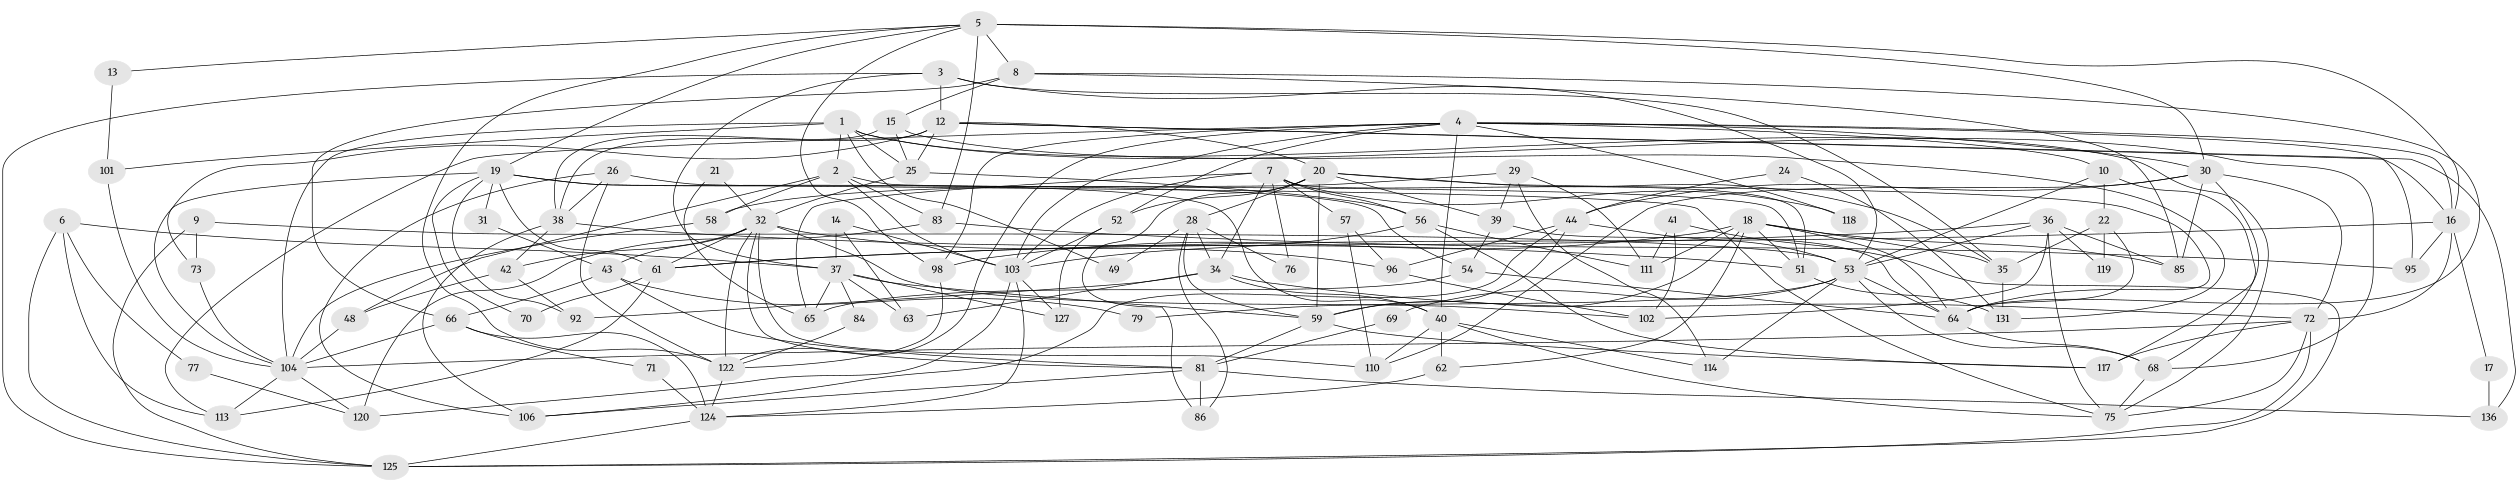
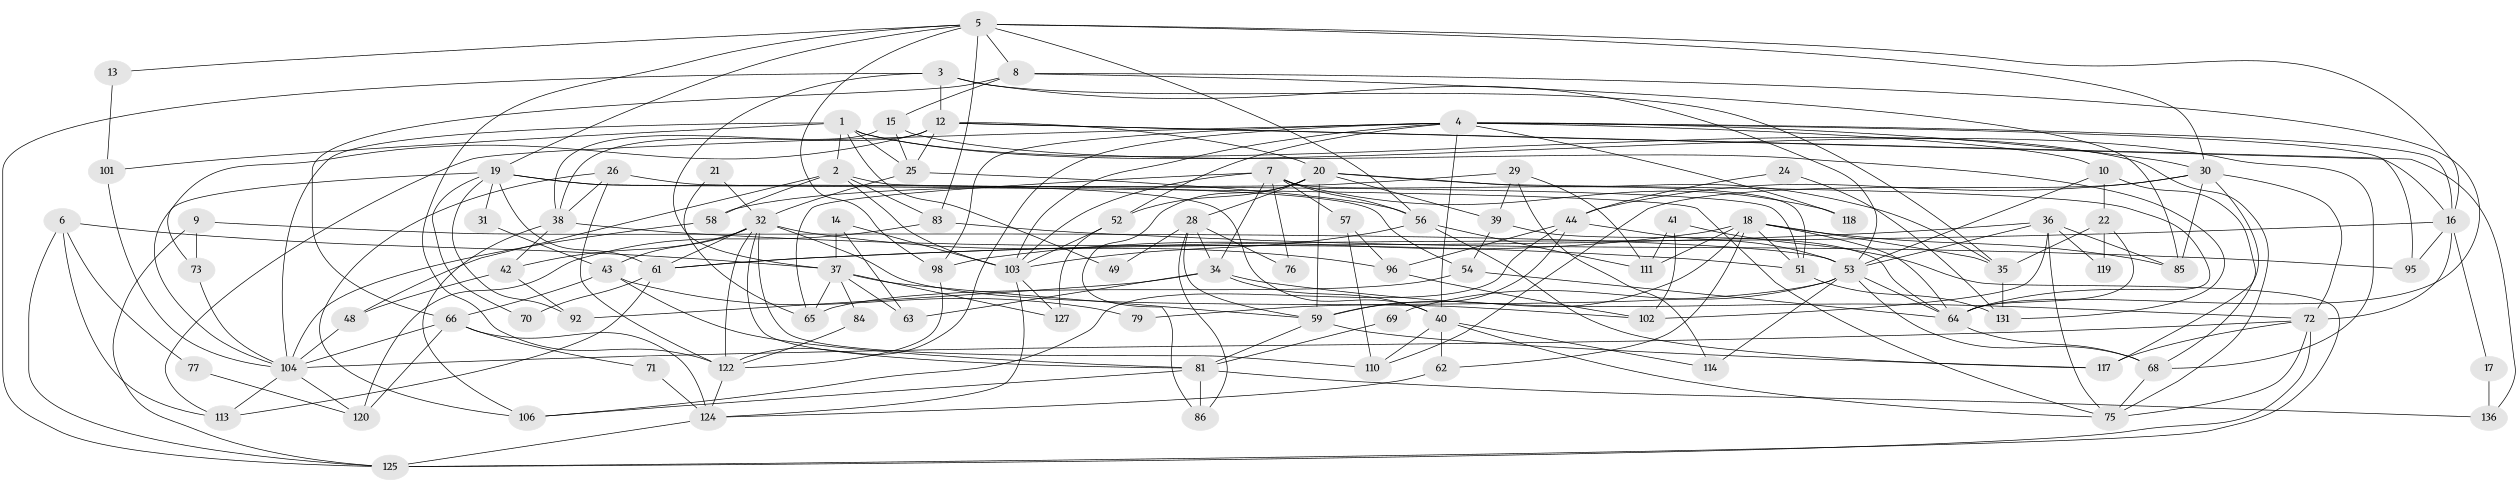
none -> (1224, 103)
(714, 385) -> (406, 369)
